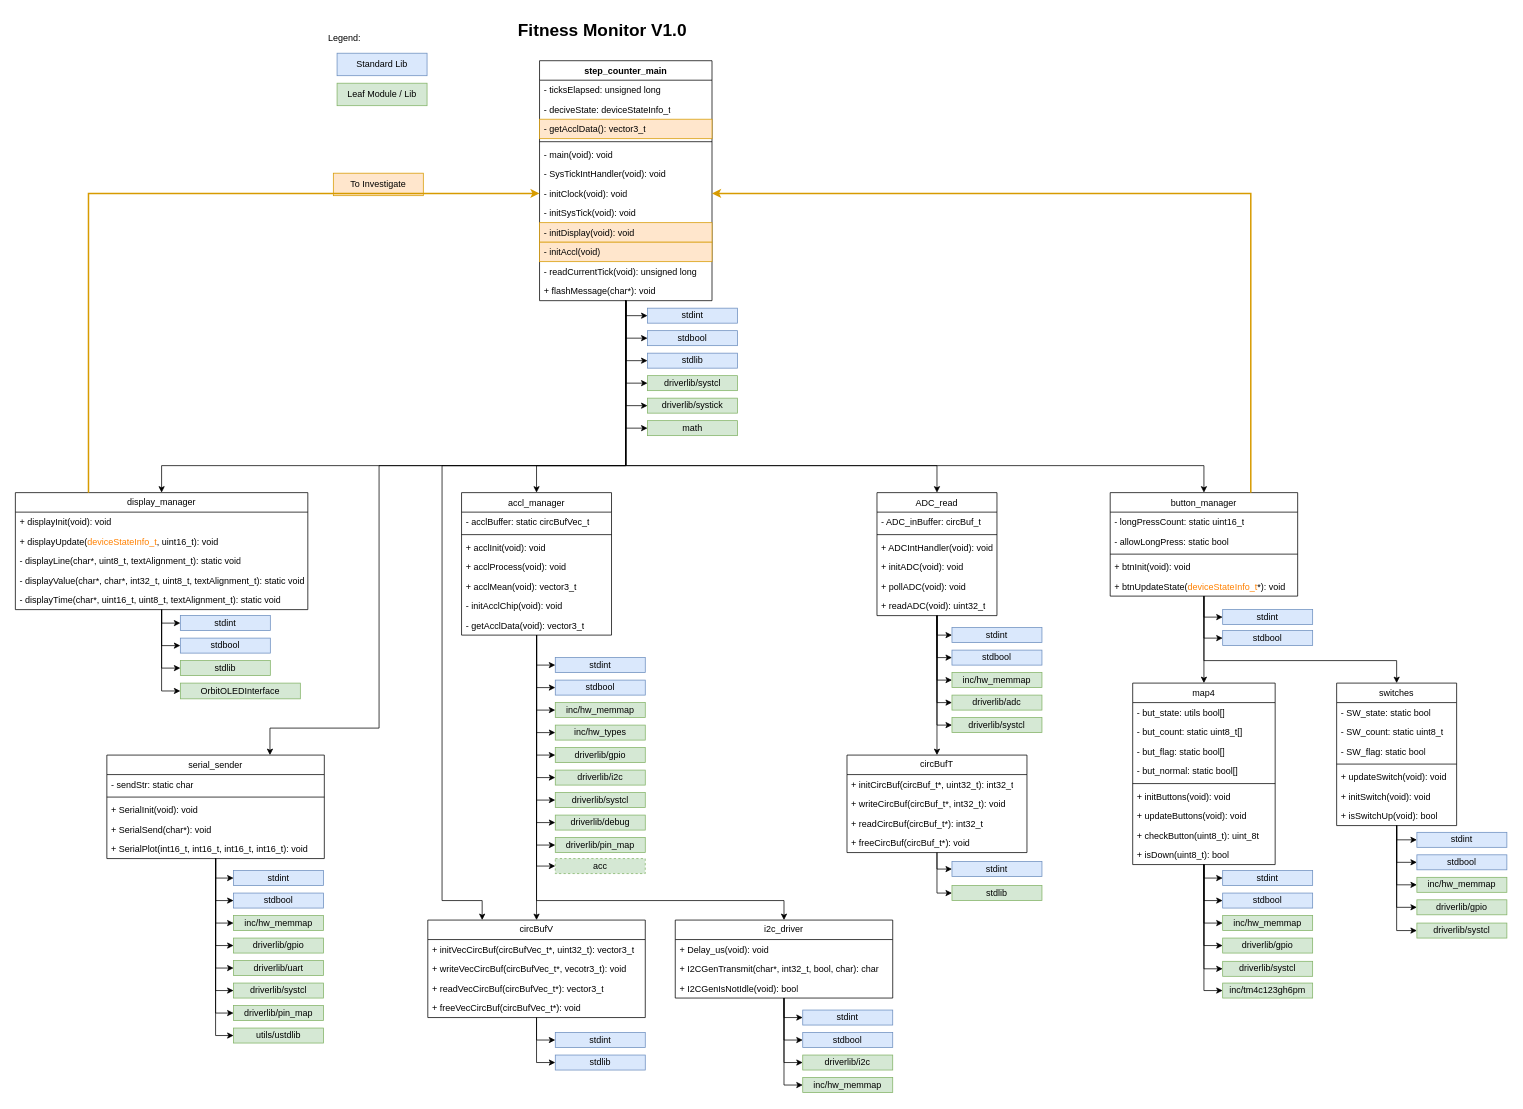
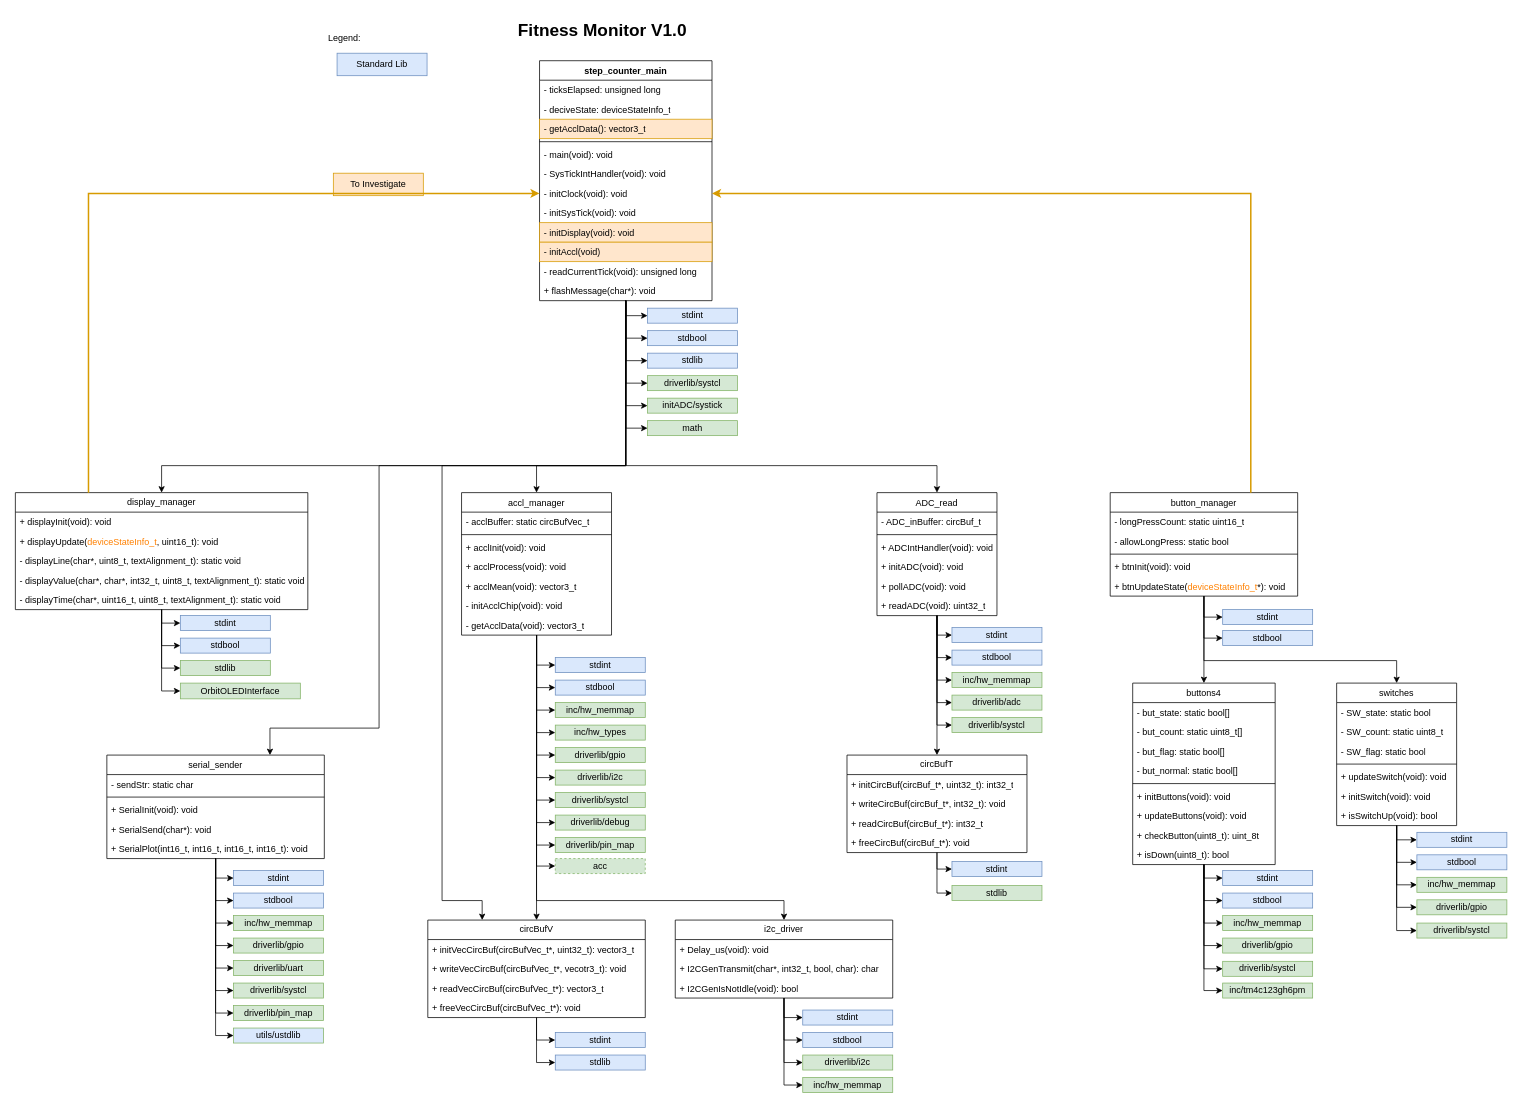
(382, 94) -> none
(693, 405) -> (693, 405)
(1072, 465) -> none
(1204, 694) -> (1204, 694)
(1192, 713) -> (1196, 713)
(279, 1035) -> (279, 1035)
